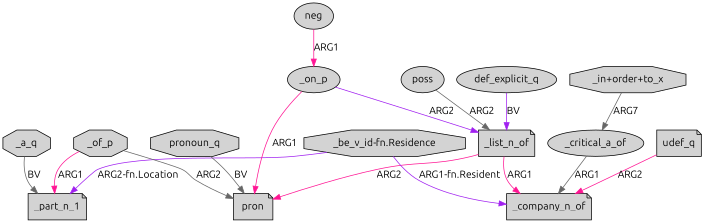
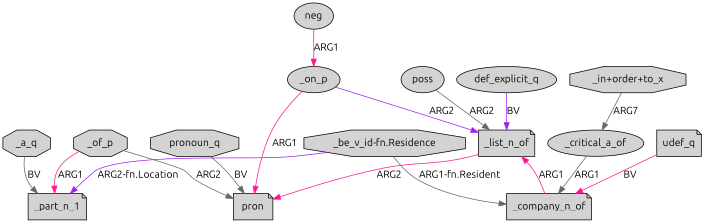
(505, 174) -> (537, 177)
(630, 175) -> (630, 175)
(441, 190) -> (441, 190)
